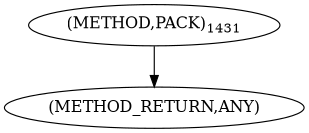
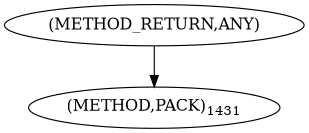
(154, 61) -> (154, 61)
